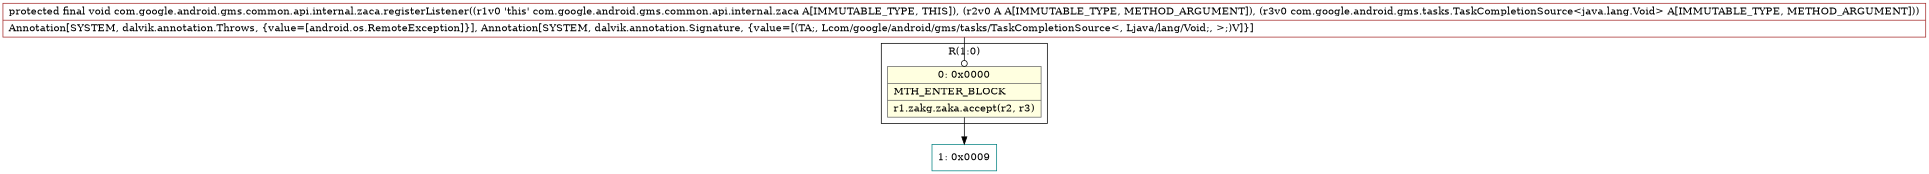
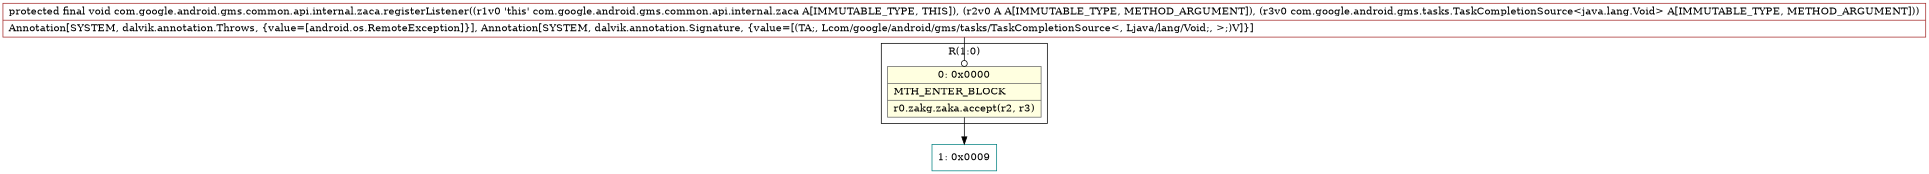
(964, 108) -> (964, 108)
